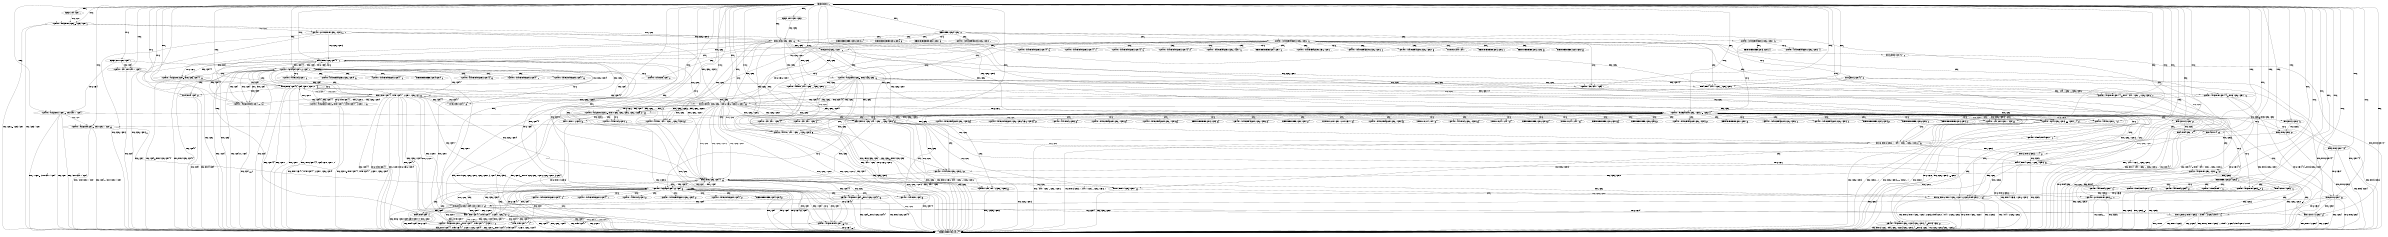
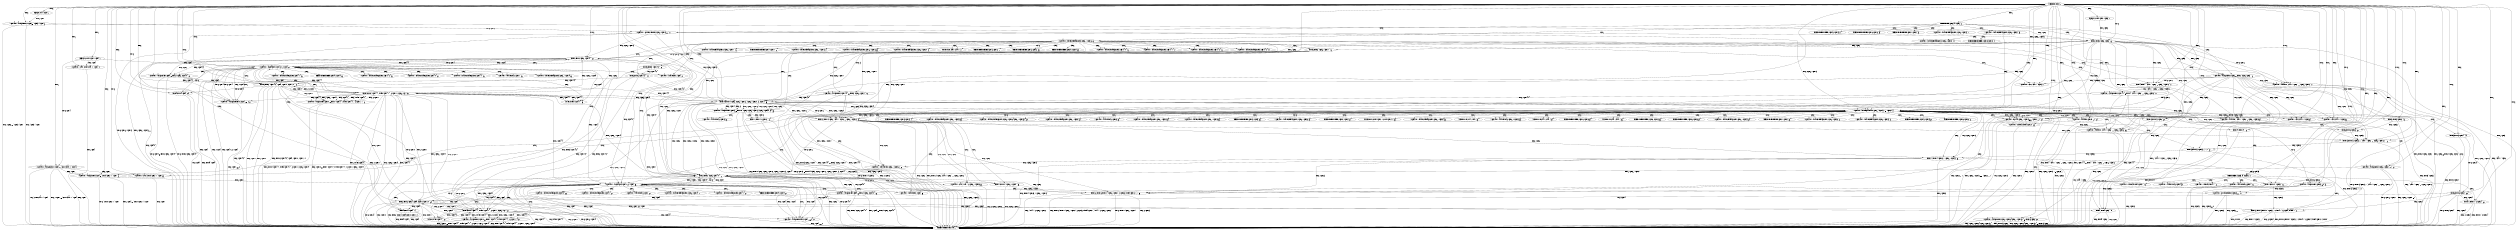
none -> (1307, 28)
(689, 65) -> (858, 63)
none -> (646, 71)
none -> (1063, 120)
(2226, 143) -> (2402, 141)
(1394, 211) -> (972, 207)
none -> (521, 228)
